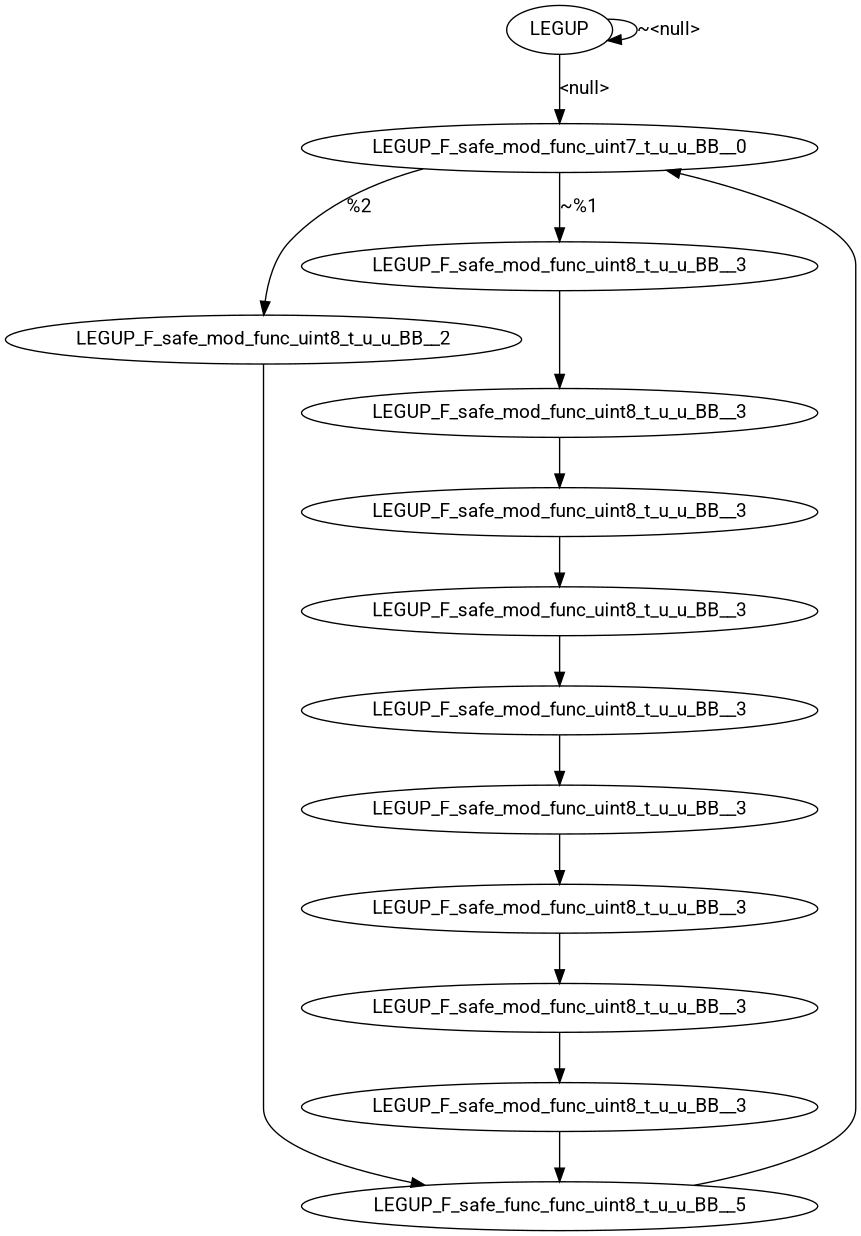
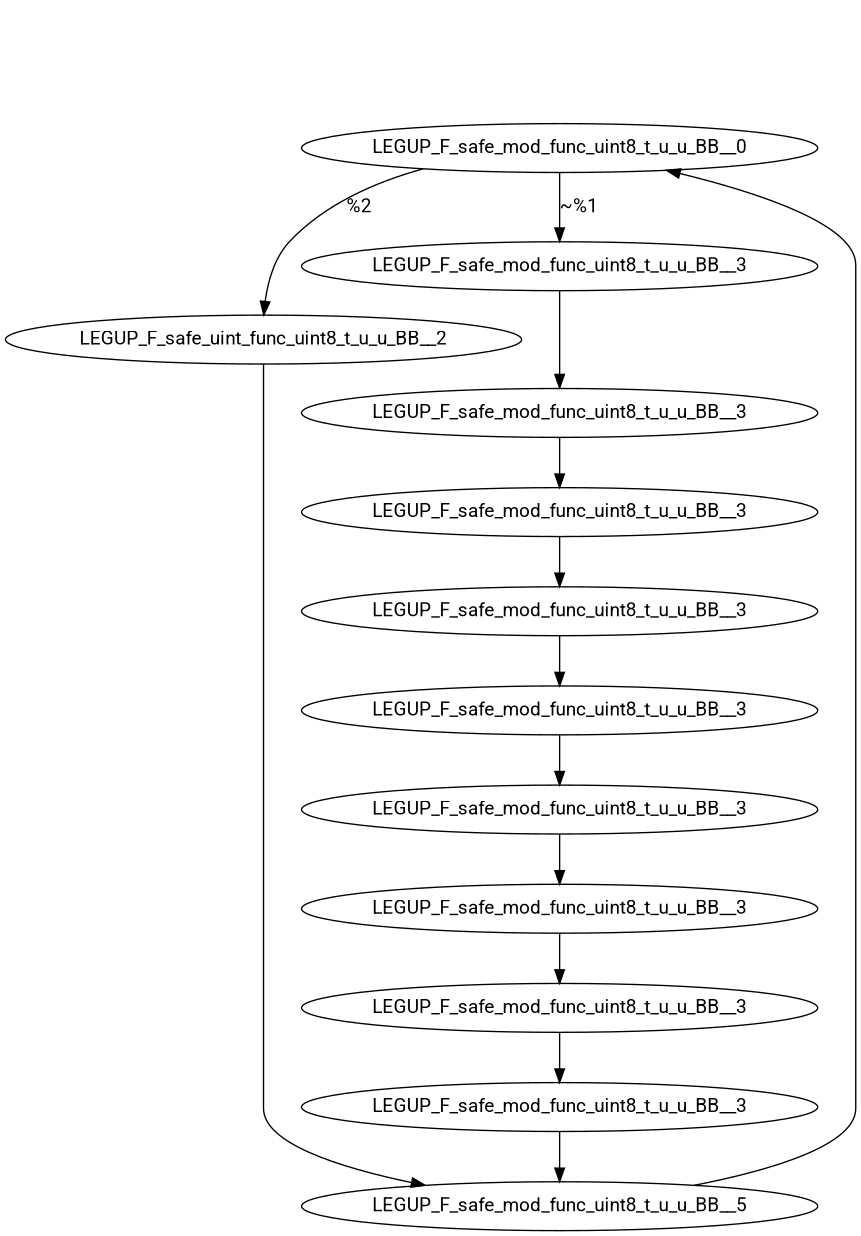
(560, 30) -> none
(560, 148) -> (560, 148)
(264, 340) -> (264, 340)
(560, 1206) -> (560, 1206)
